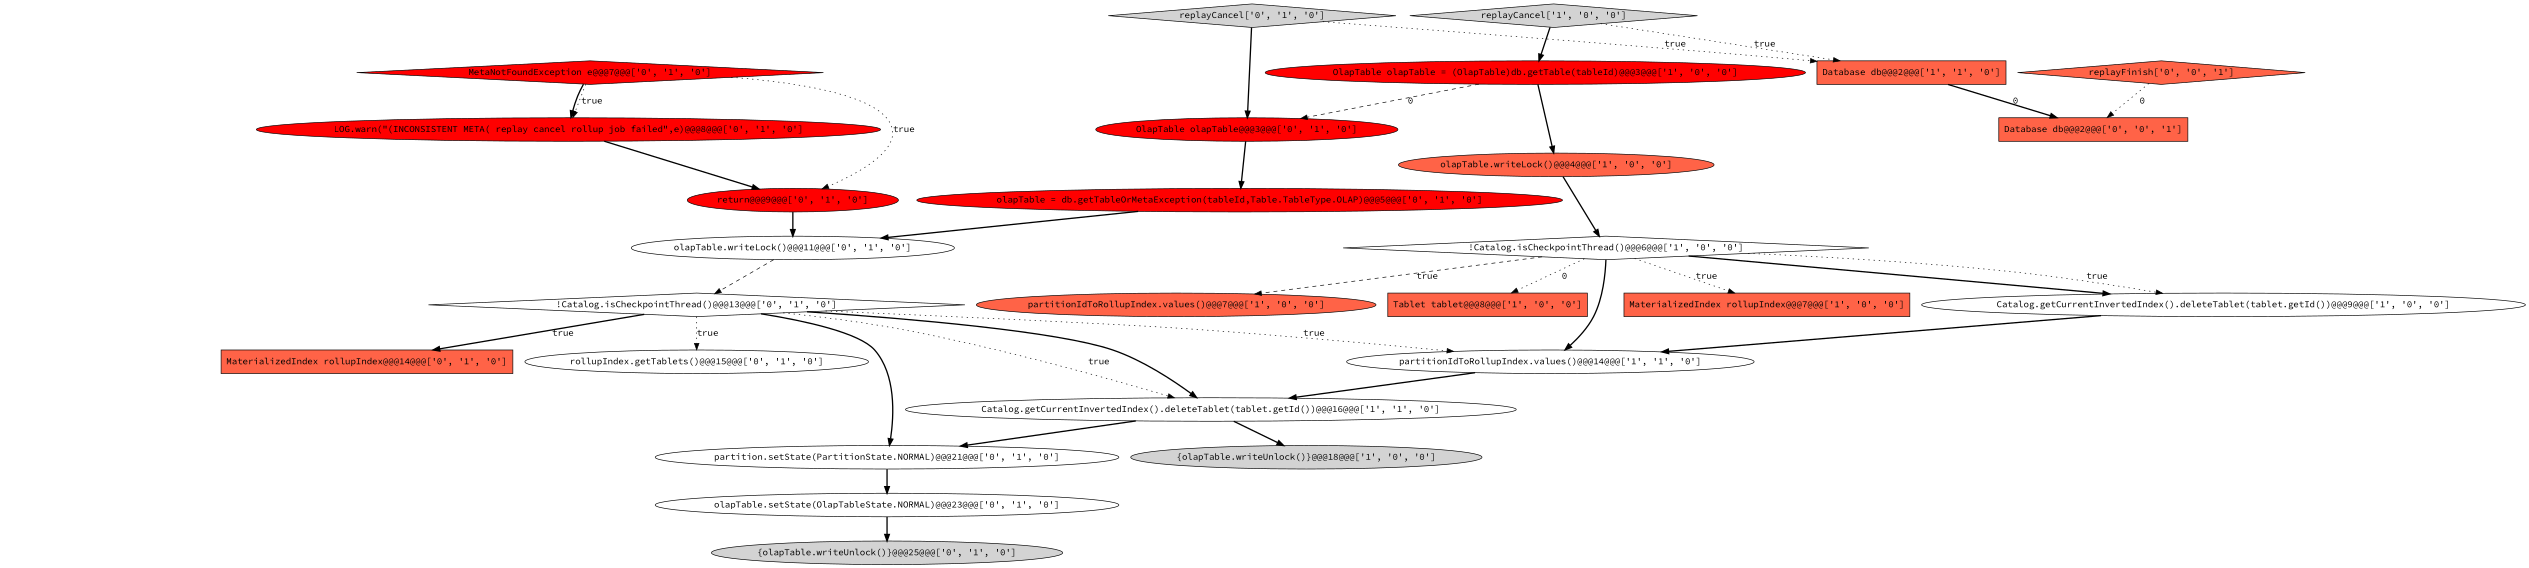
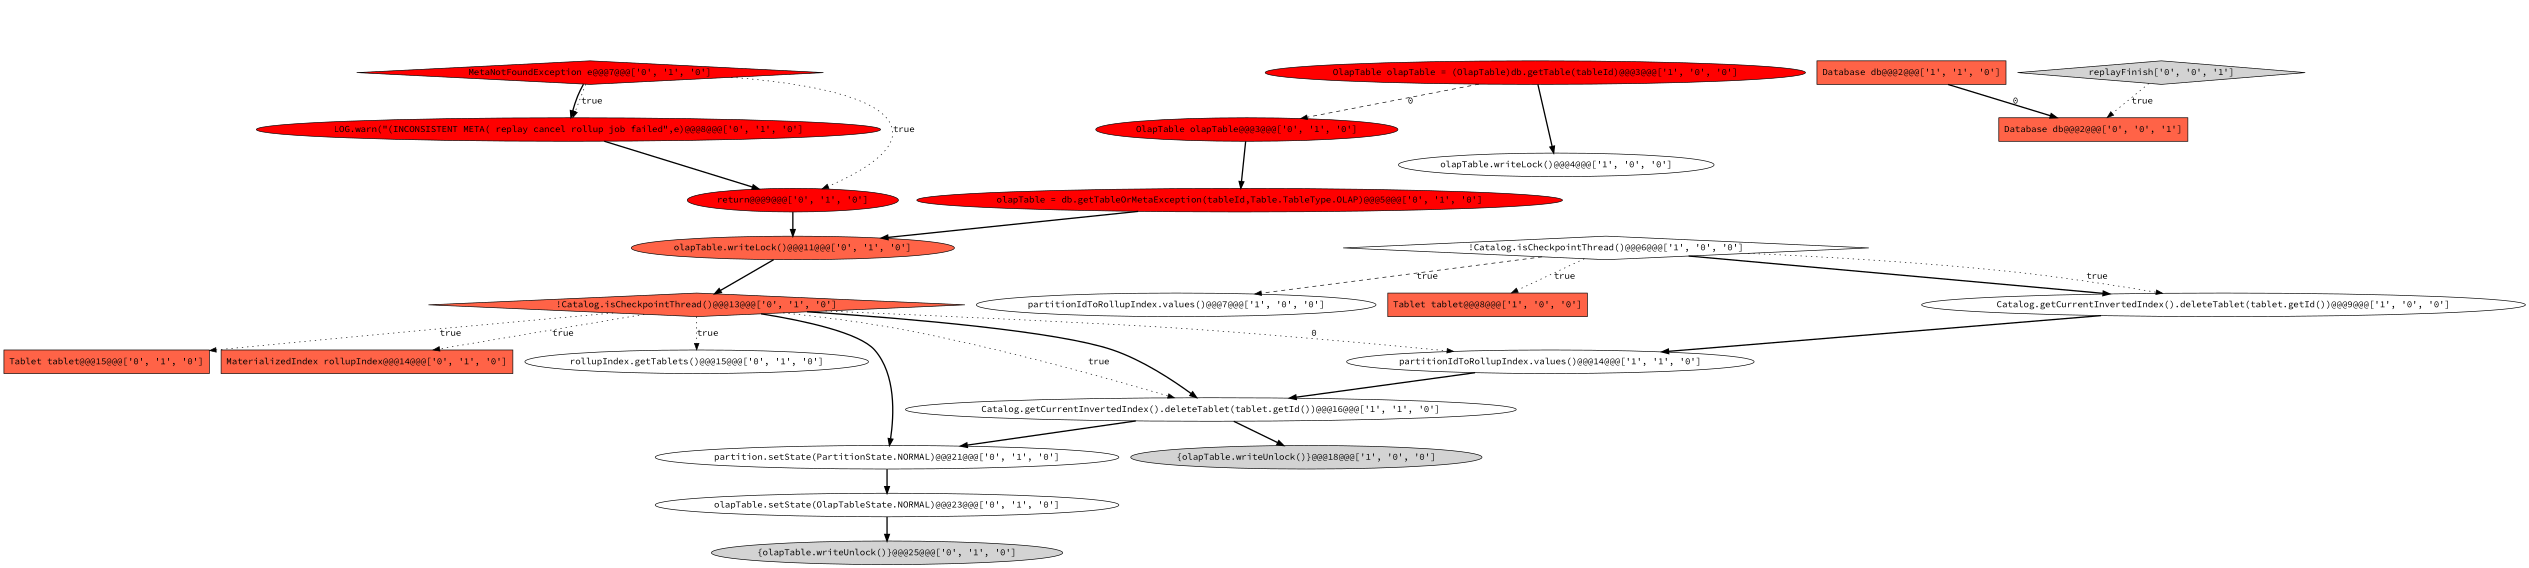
(1252, 16) -> none
(1554, 16) -> none
(2161, 73) -> (2161, 73)
(2142, 101) -> (2142, 101)
(1556, 165) -> (1556, 165)
(1579, 204) -> none
(793, 248) -> (793, 248)
(747, 275) -> (747, 275)
(1565, 276) -> (1565, 276)
(697, 305) -> (697, 305)
(1176, 305) -> (1176, 305)
(1767, 305) -> none
(1598, 307) -> none
(542, 332) -> (542, 332)
(1314, 333) -> (1314, 333)
none -> (107, 362)
